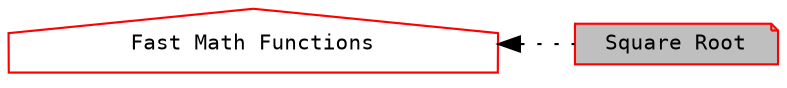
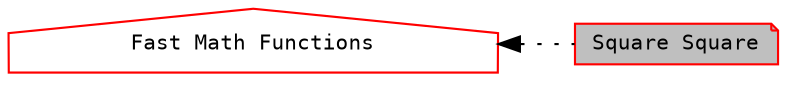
(677, 44) -> (677, 44)
